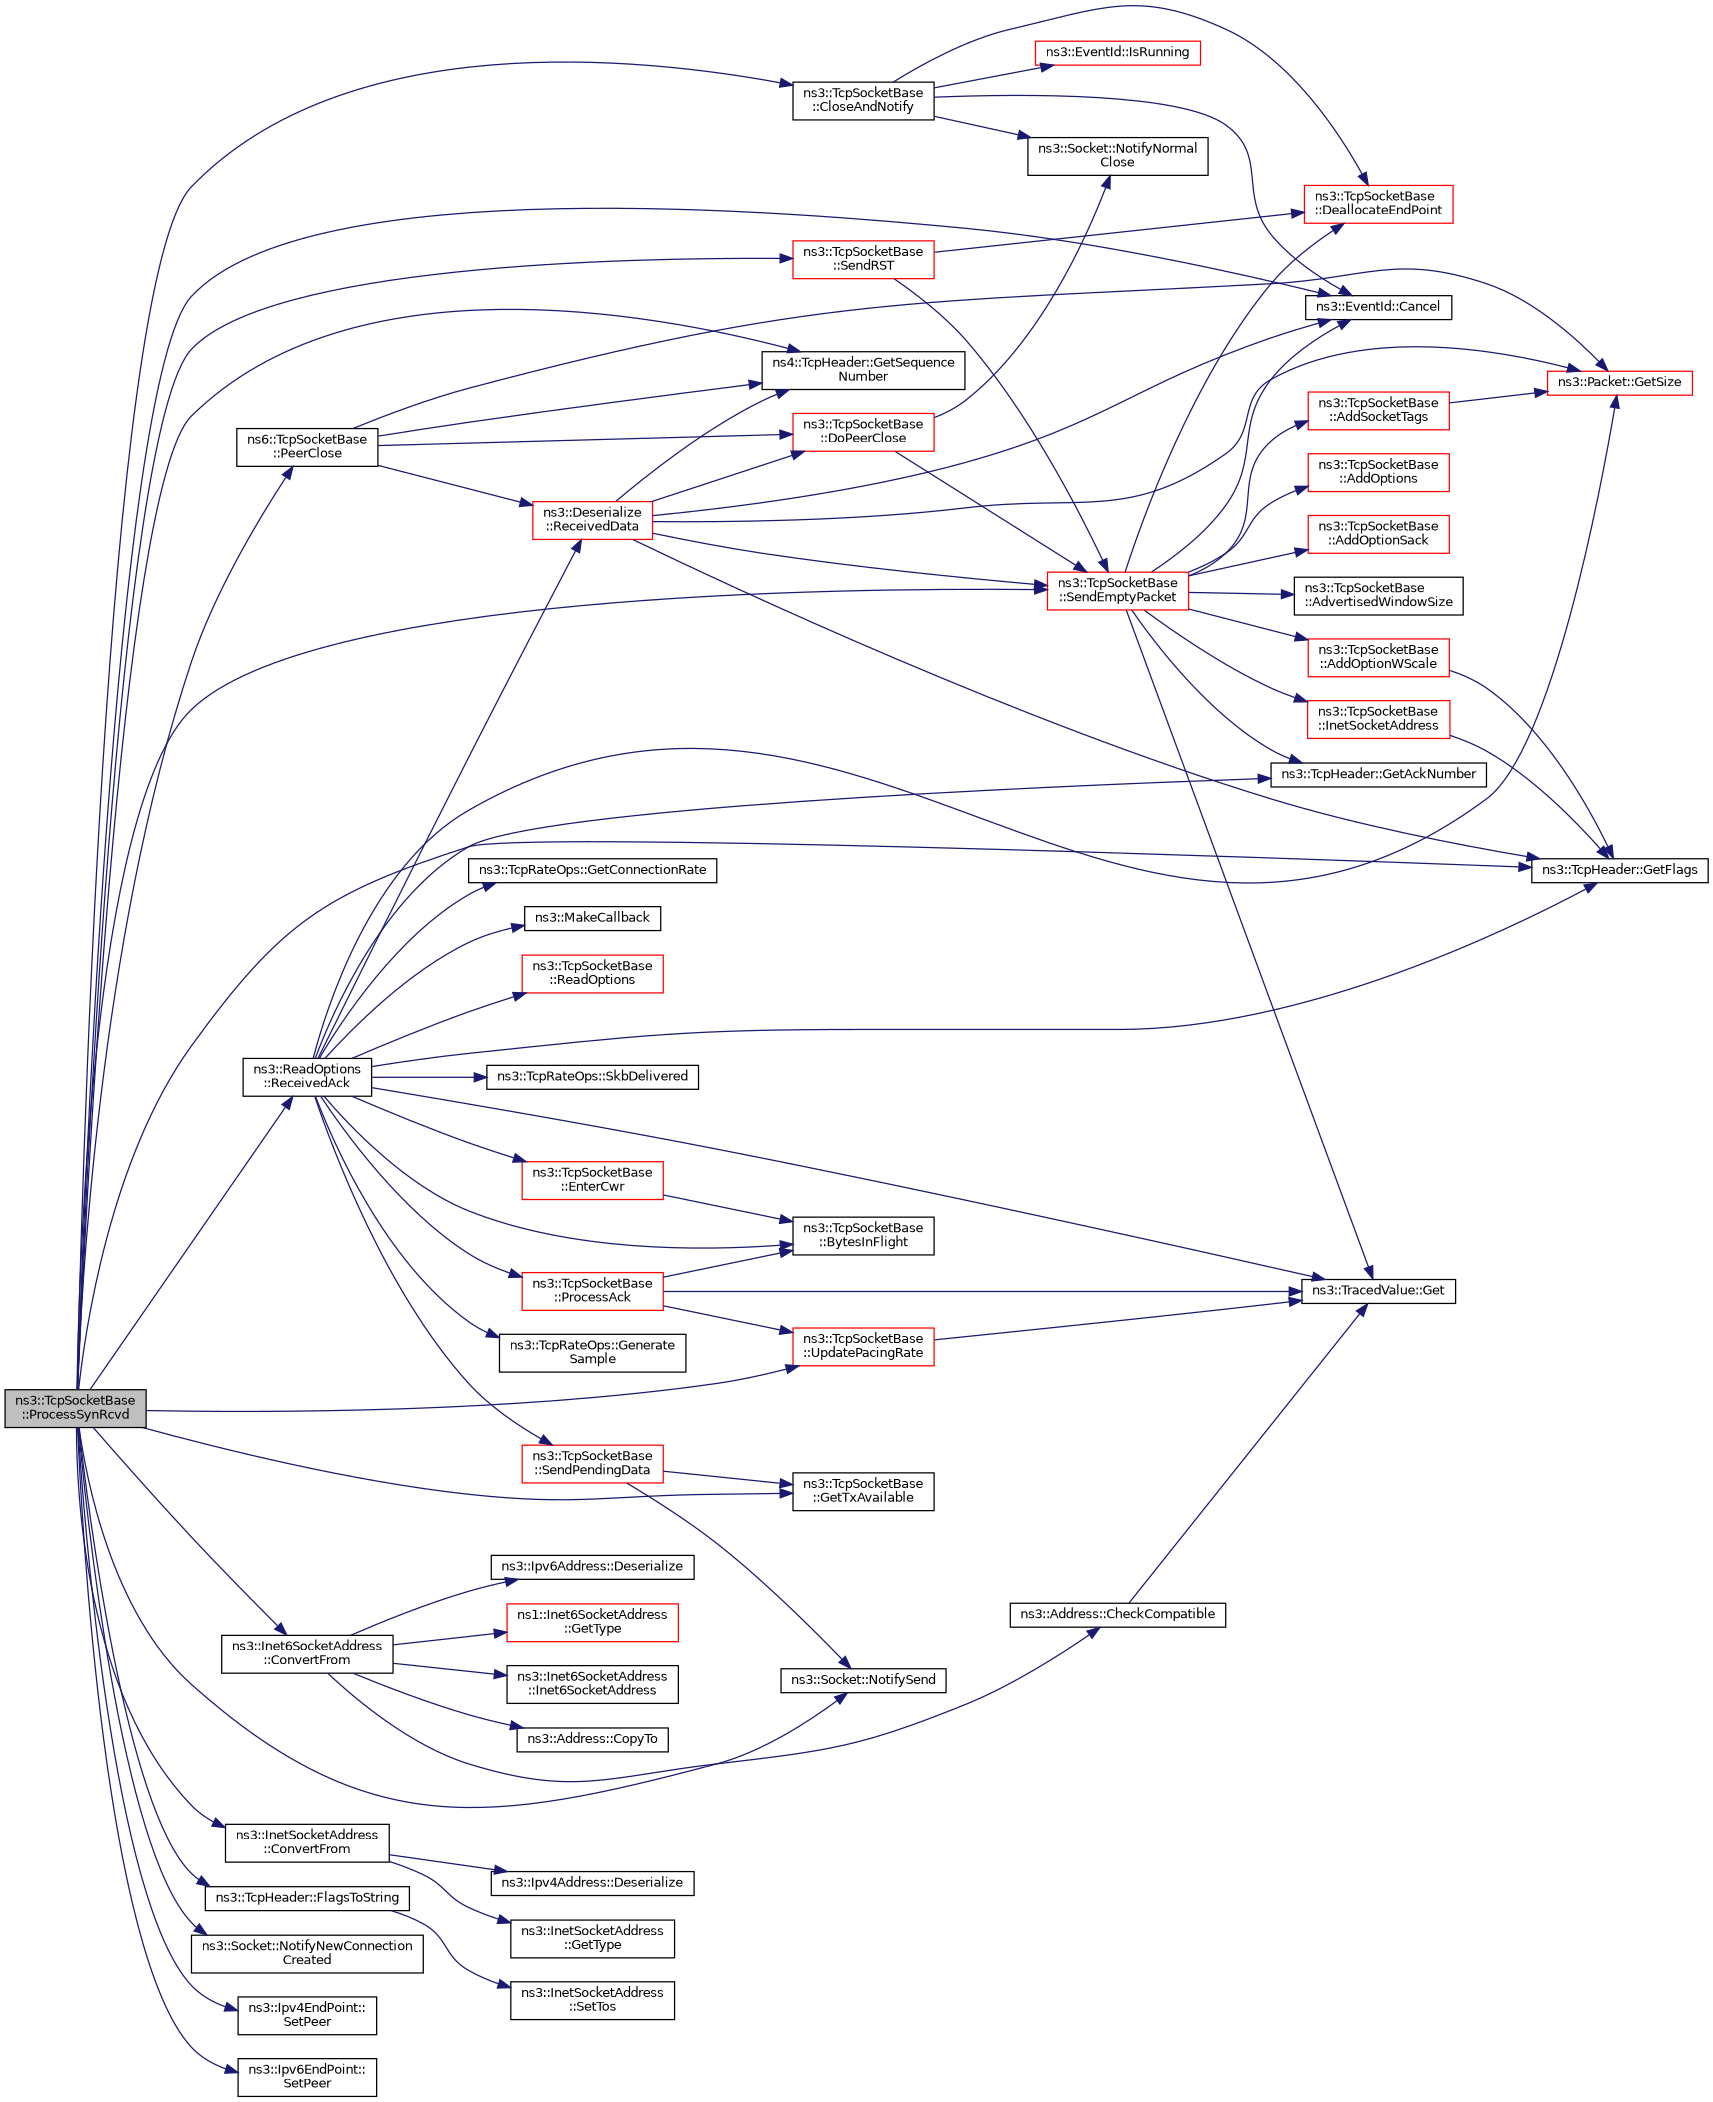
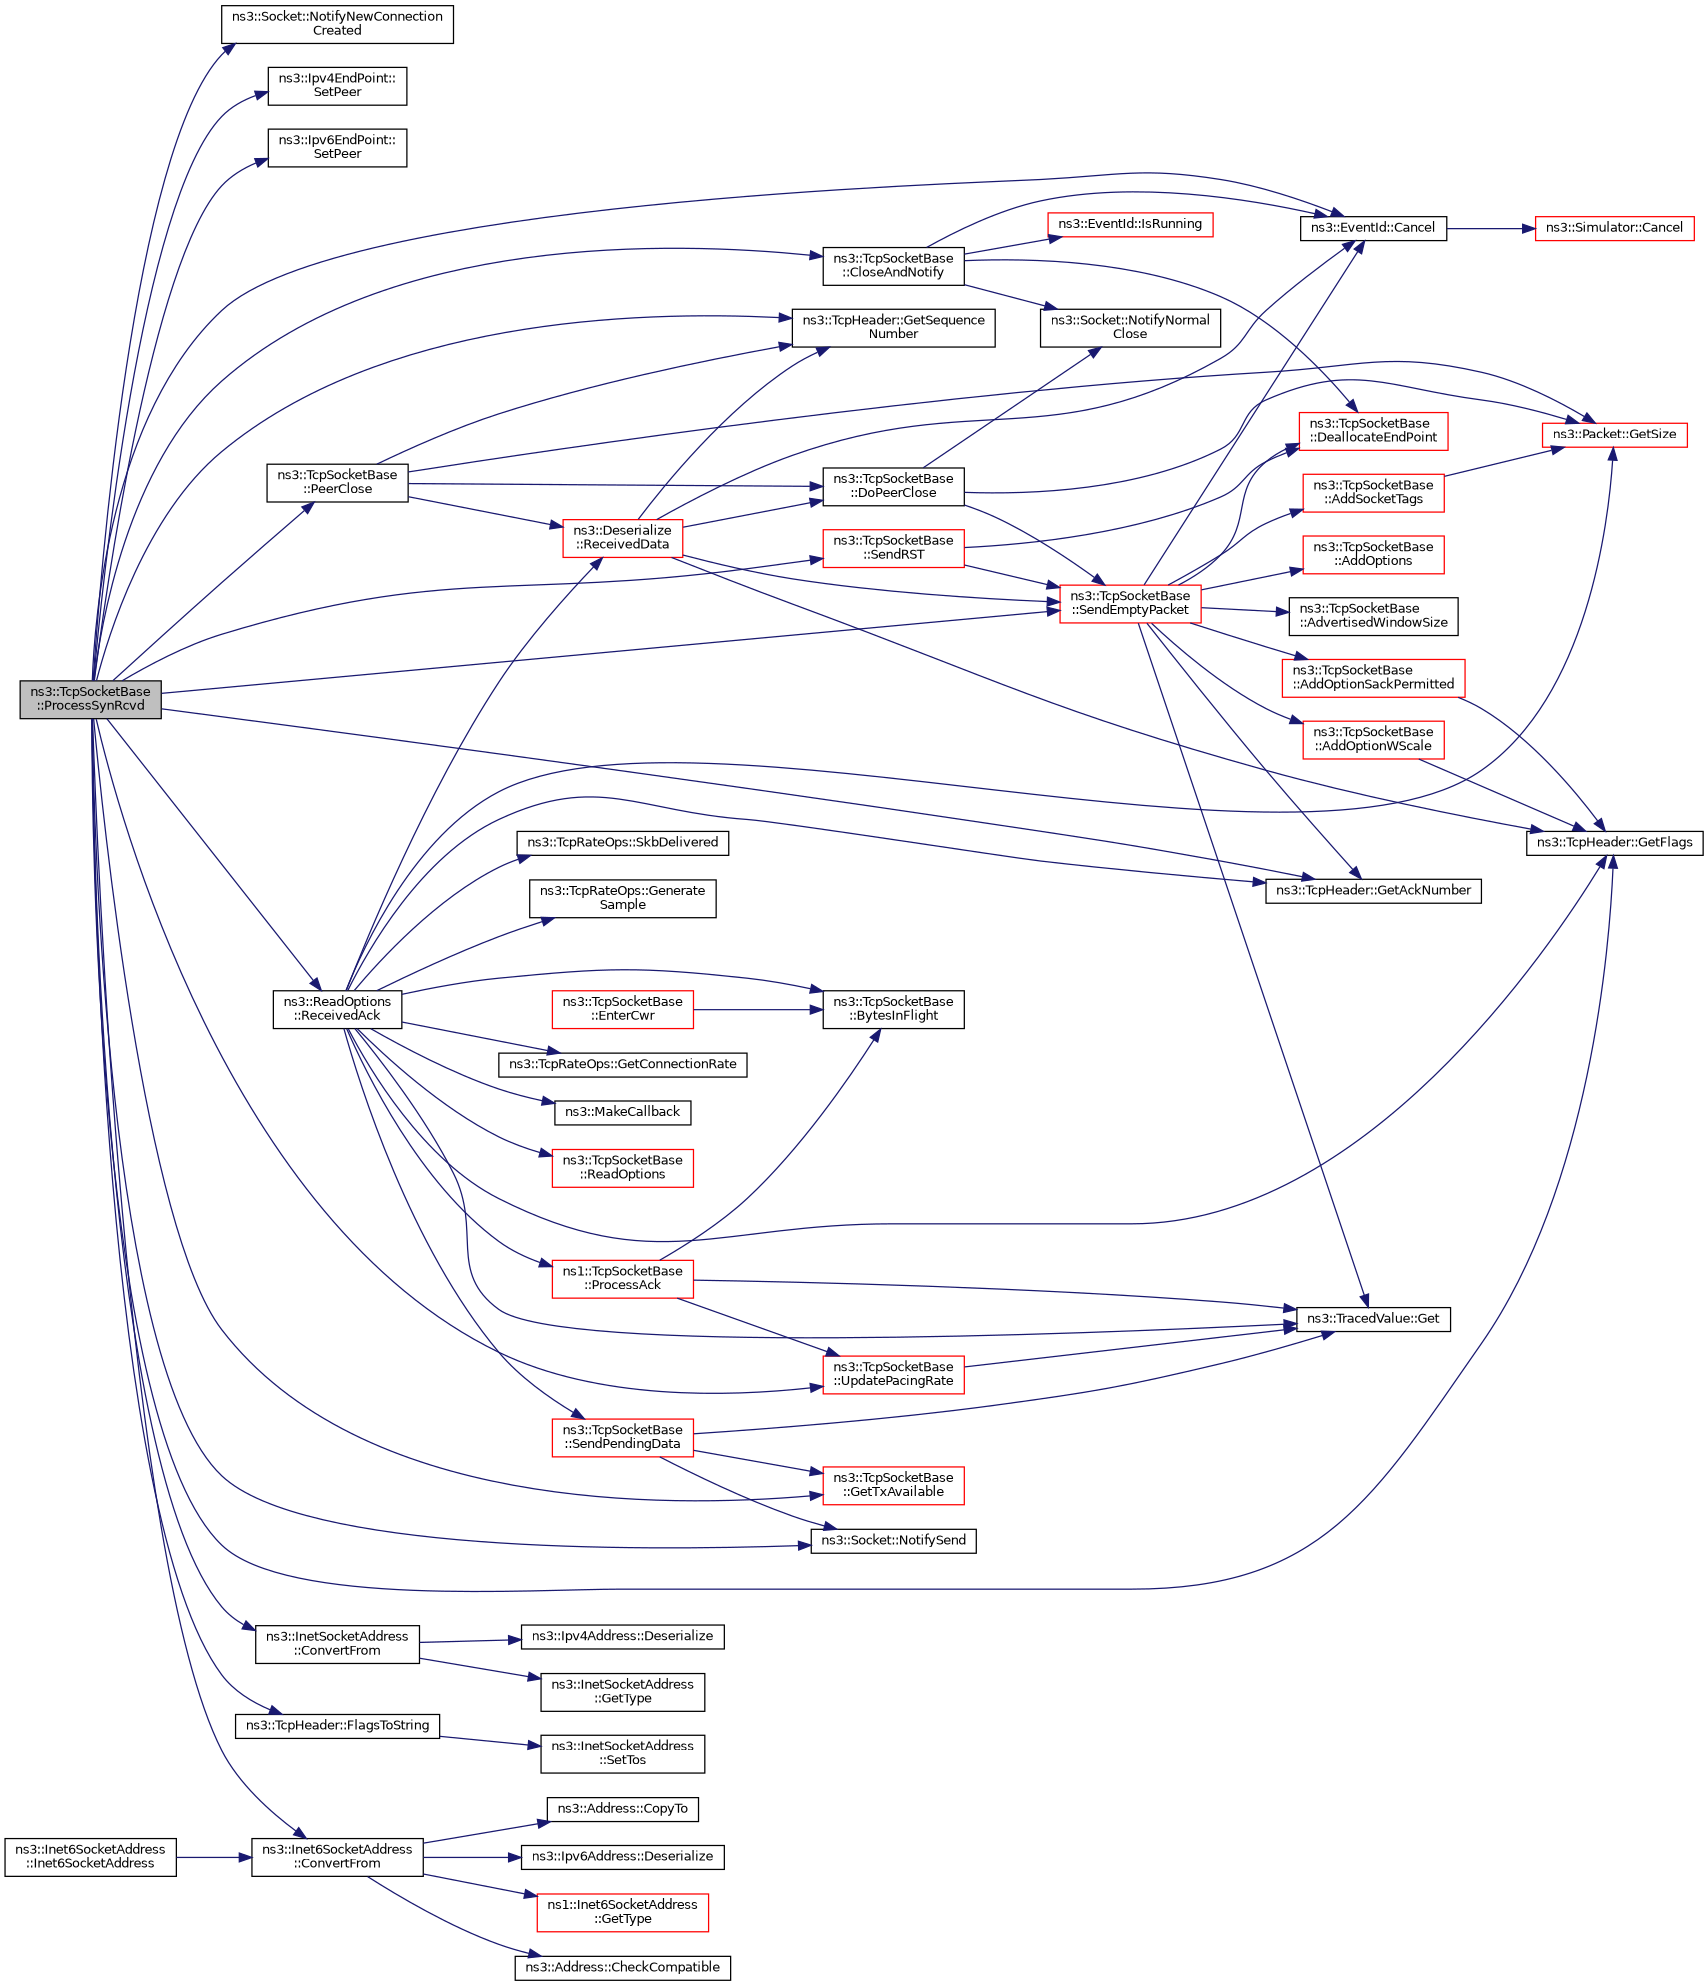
none -> (1615, 229)
(864, 371) -> (894, 328)
(864, 432) -> (894, 487)
(307, 447) -> (338, 483)
(1140, 495) -> (1285, 393)
(1379, 534) -> none
(1379, 720) -> (1374, 678)
none -> (733, 786)
(432, 1129) -> none
(593, 1291) -> (623, 1279)
(1244, 1458) -> (1011, 1403)
(864, 1492) -> (894, 1486)
(444, 1669) -> (208, 1857)
